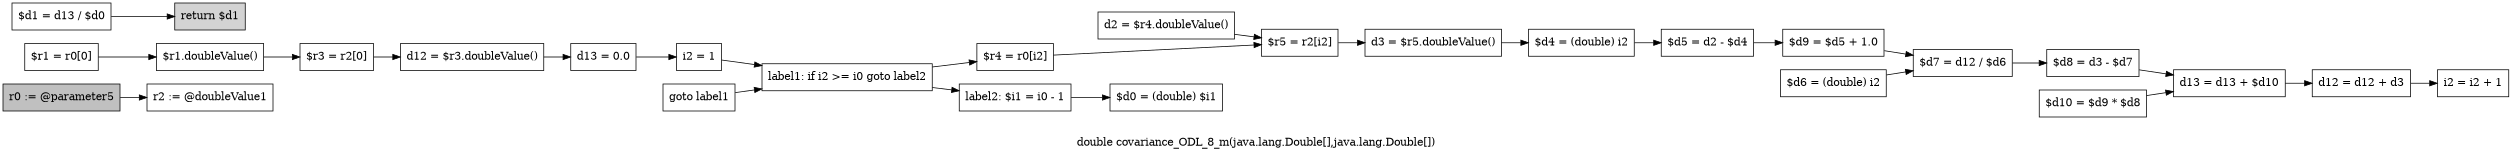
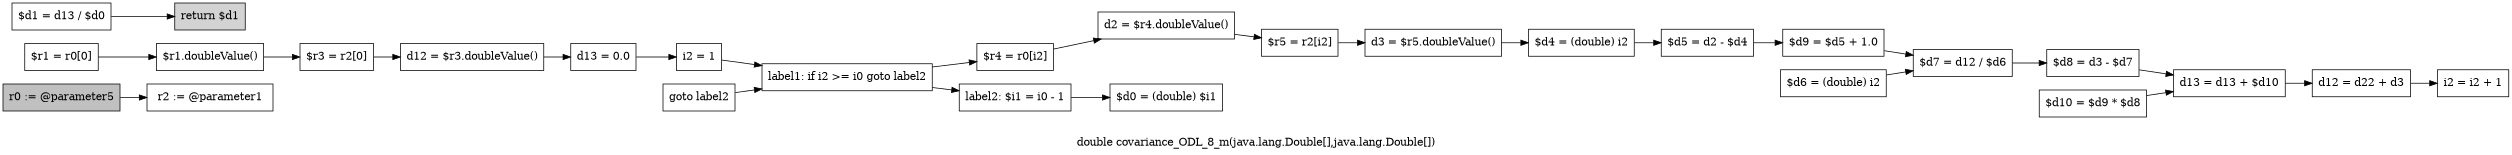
(1154, 50) -> (1074, 45)
(2361, 83) -> (2361, 83)
(210, 98) -> (210, 98)
(699, 98) -> (699, 98)
